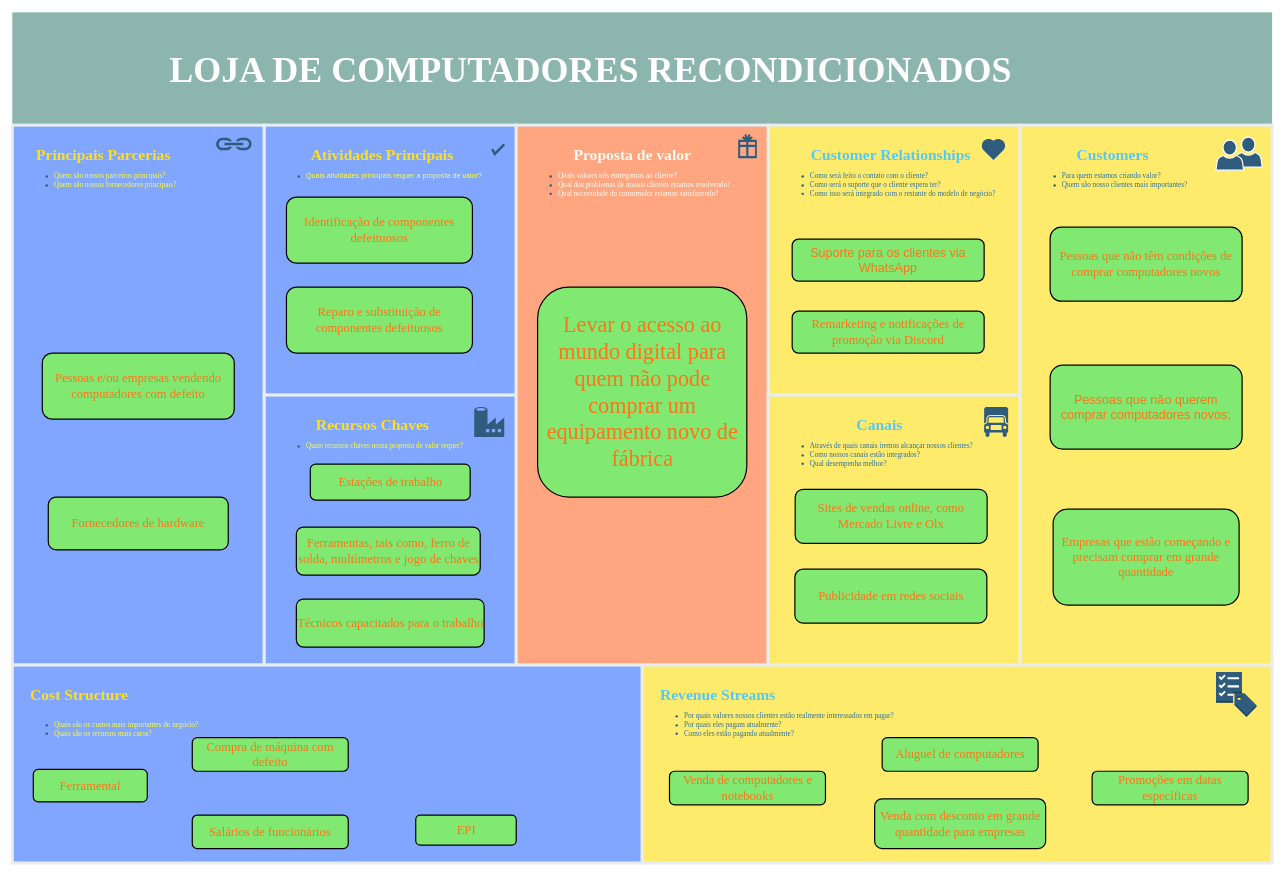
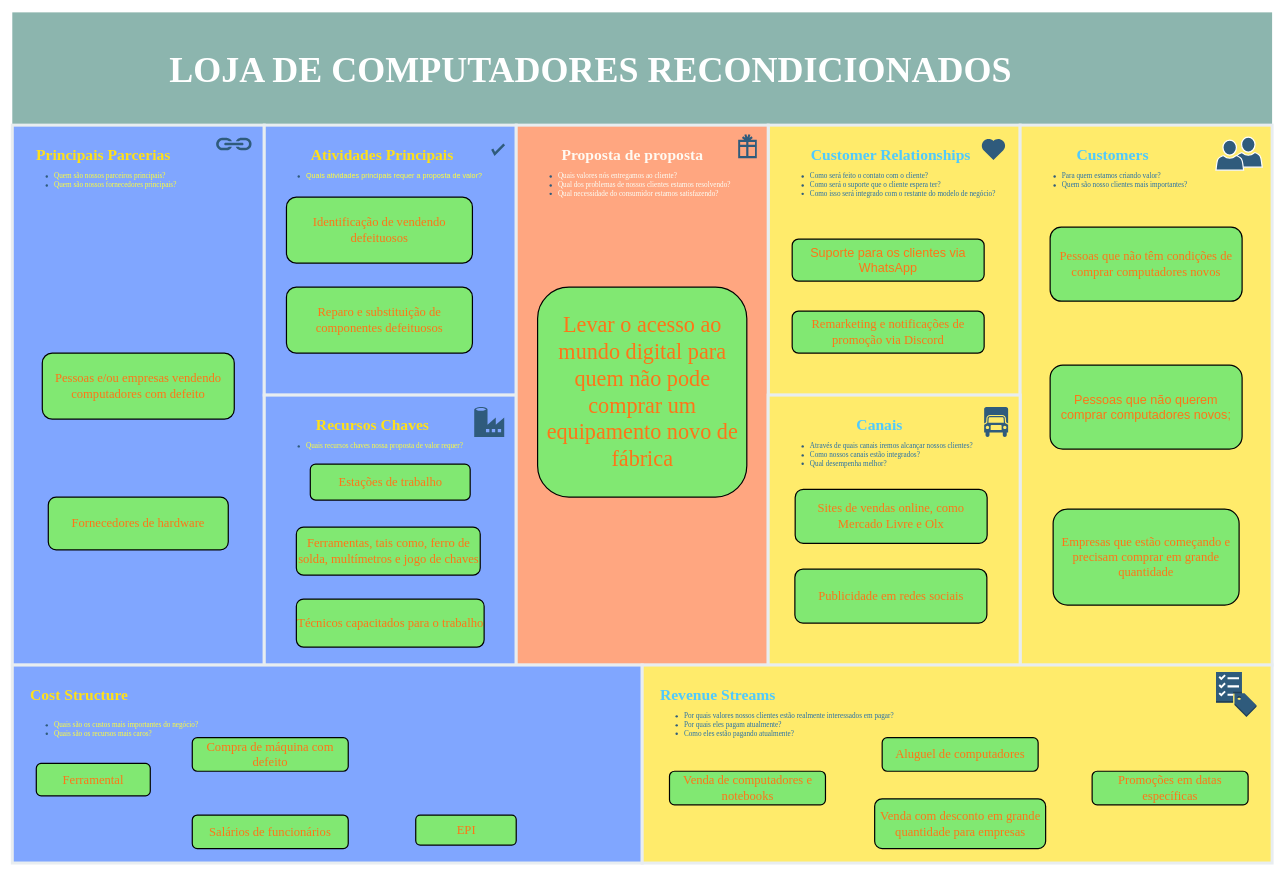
(638, 163) -> (638, 163)
(380, 230) -> (380, 230)
(90, 786) -> (93, 780)
